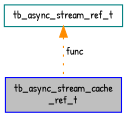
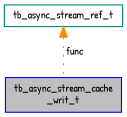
(63, 95) -> (63, 95)
